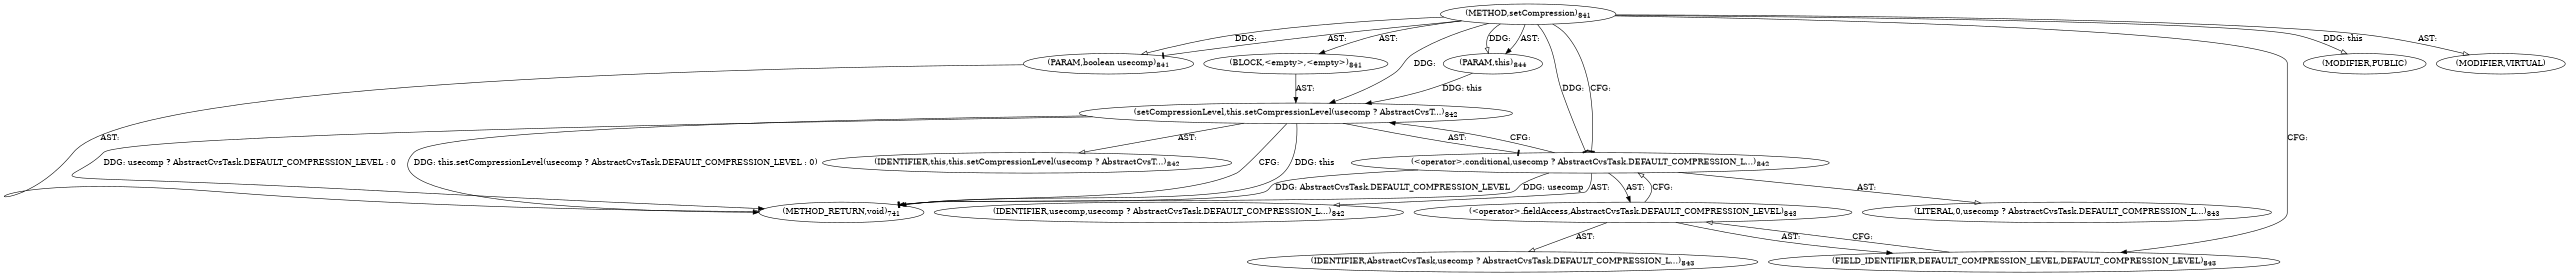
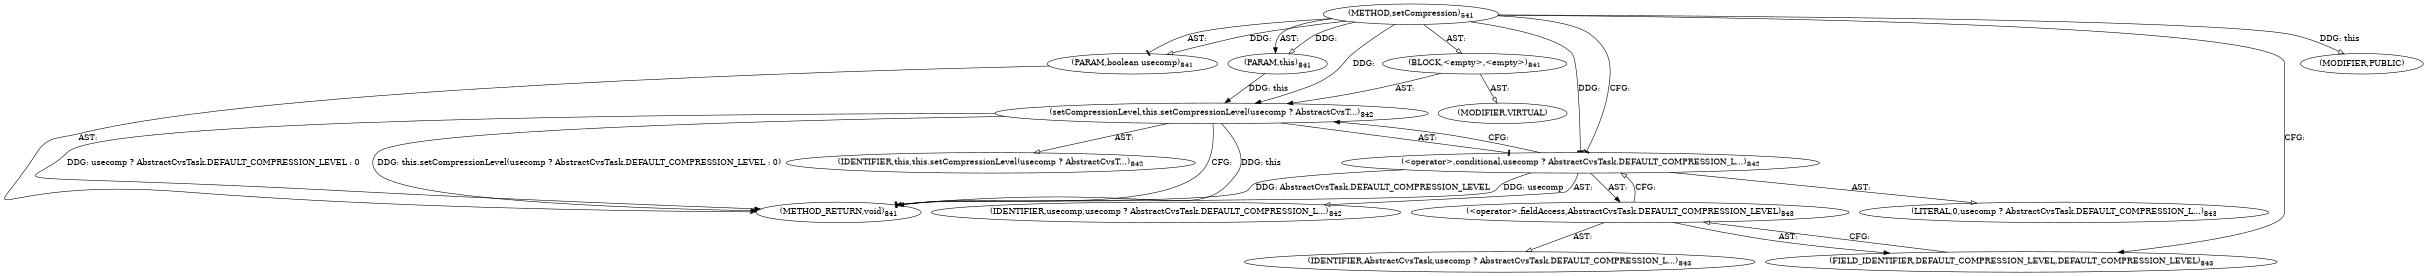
(1585, 13) -> (1467, 13)
(2041, 20) -> (1487, 86)
(1392, 32) -> (1440, 37)
(1520, 63) -> (1305, 63)
(894, 212) -> (891, 212)
